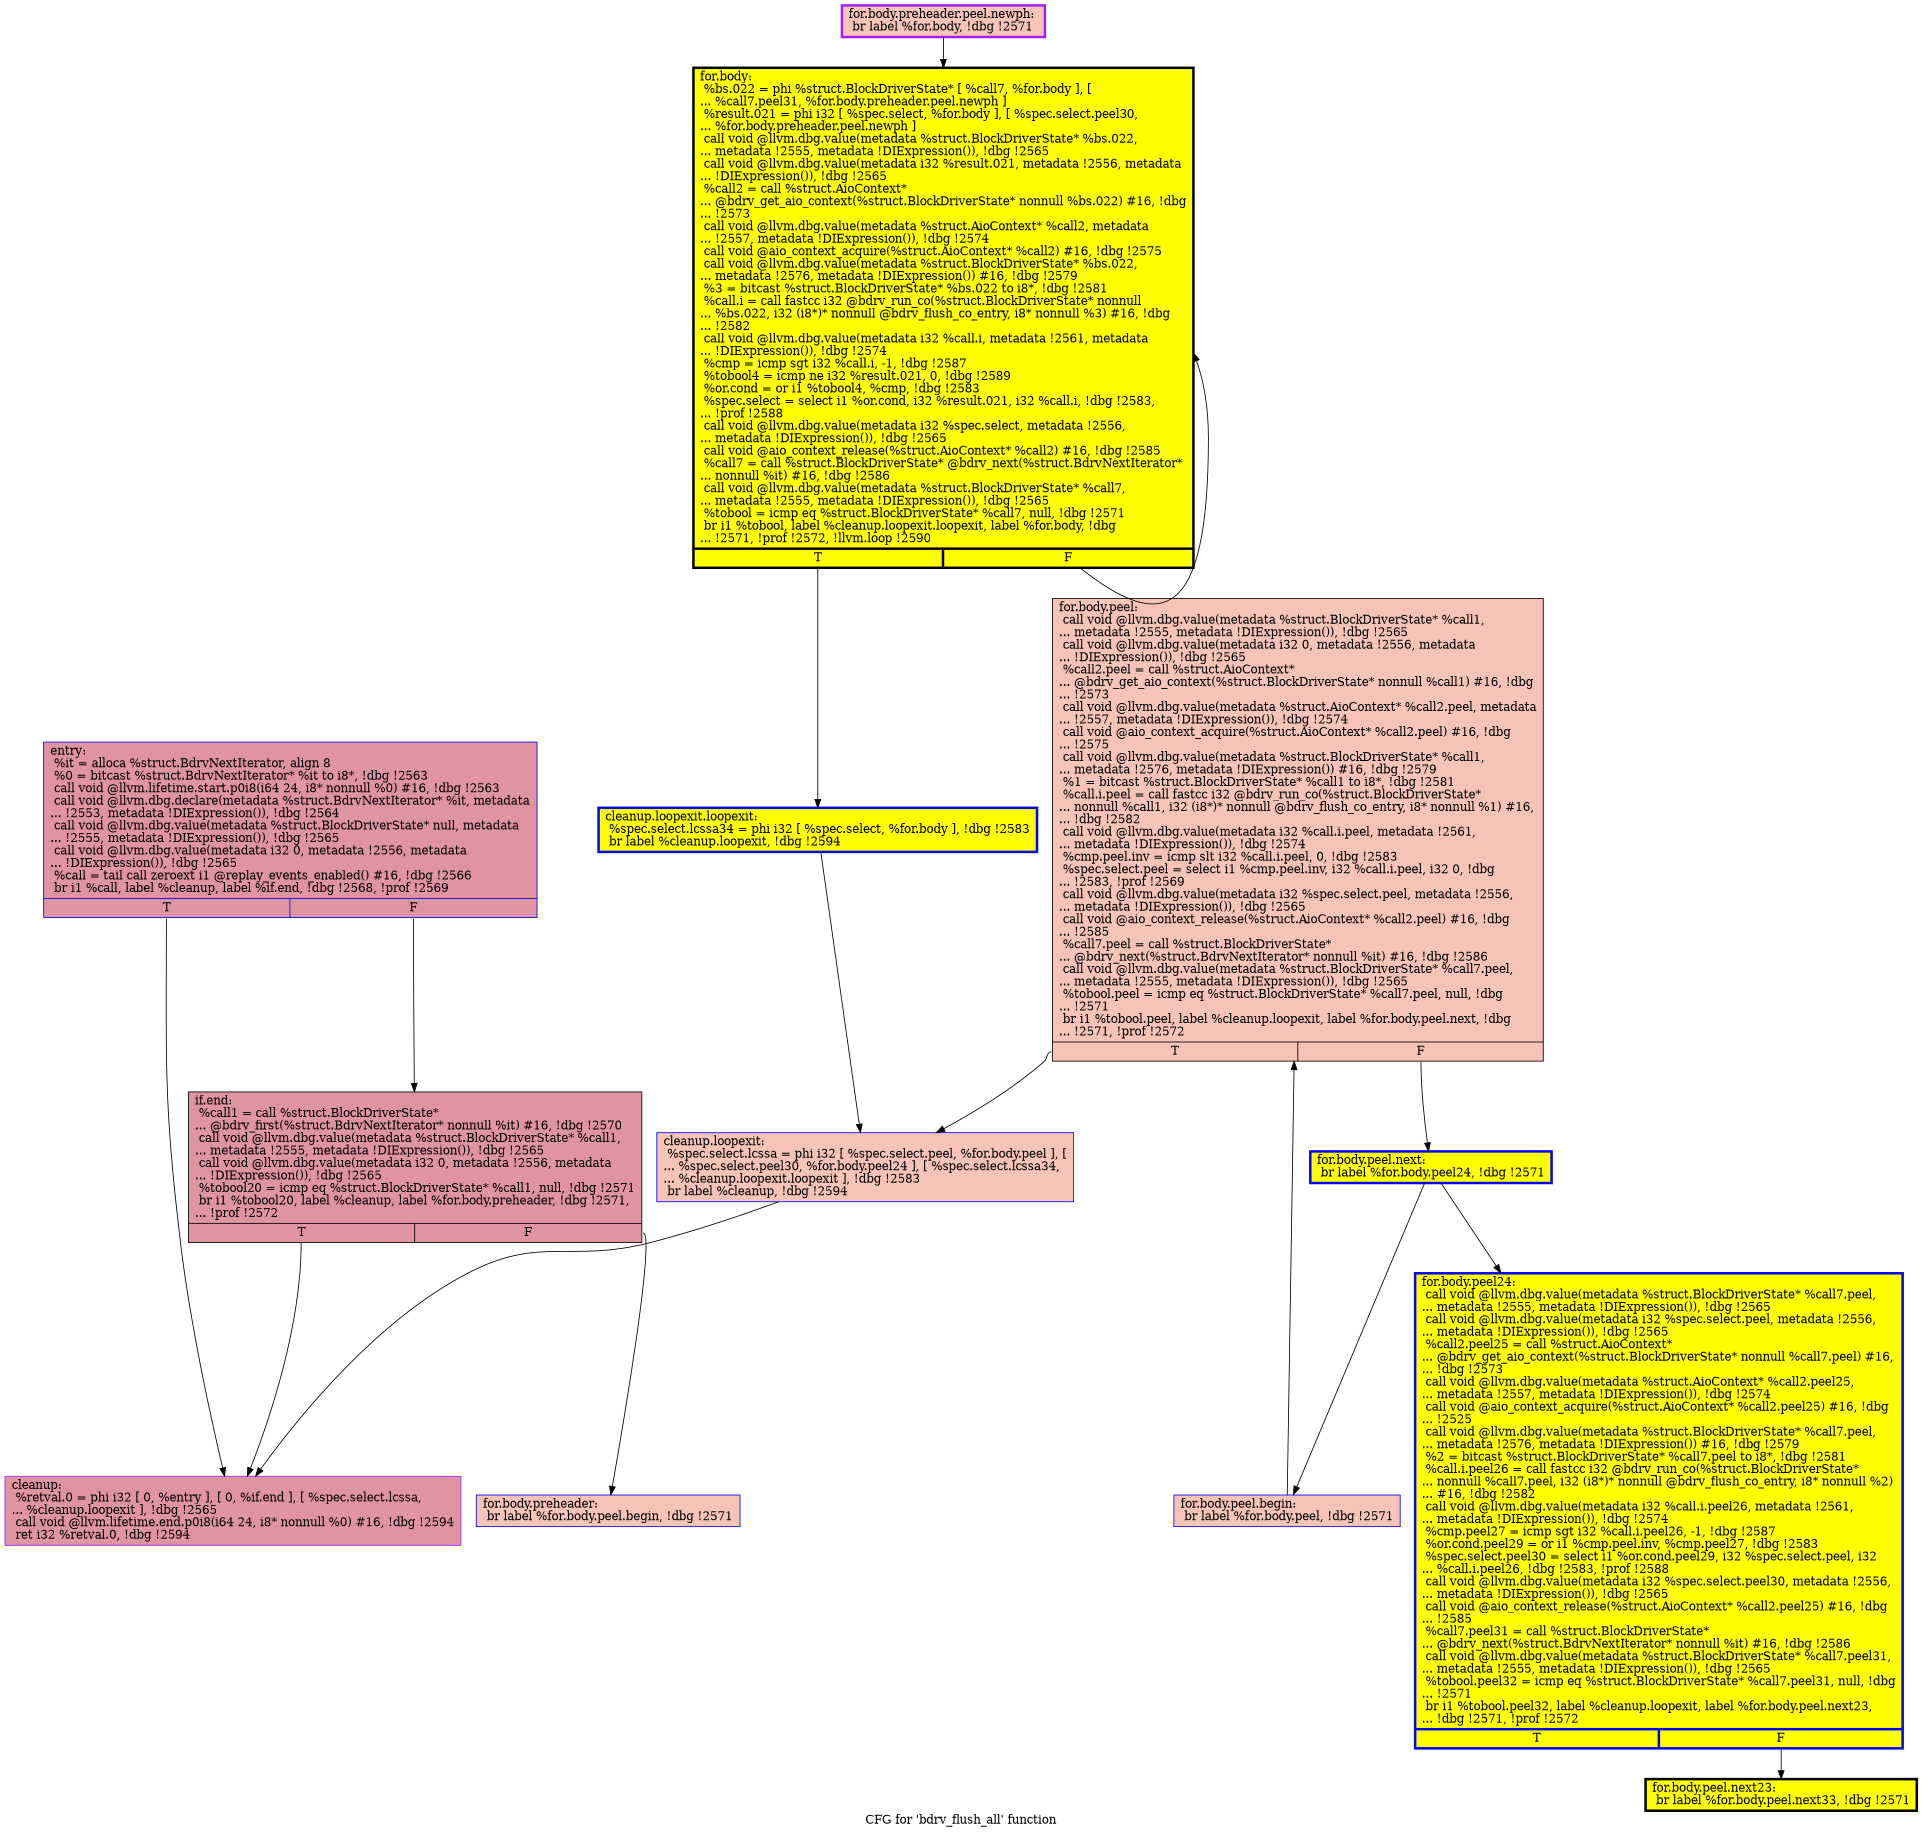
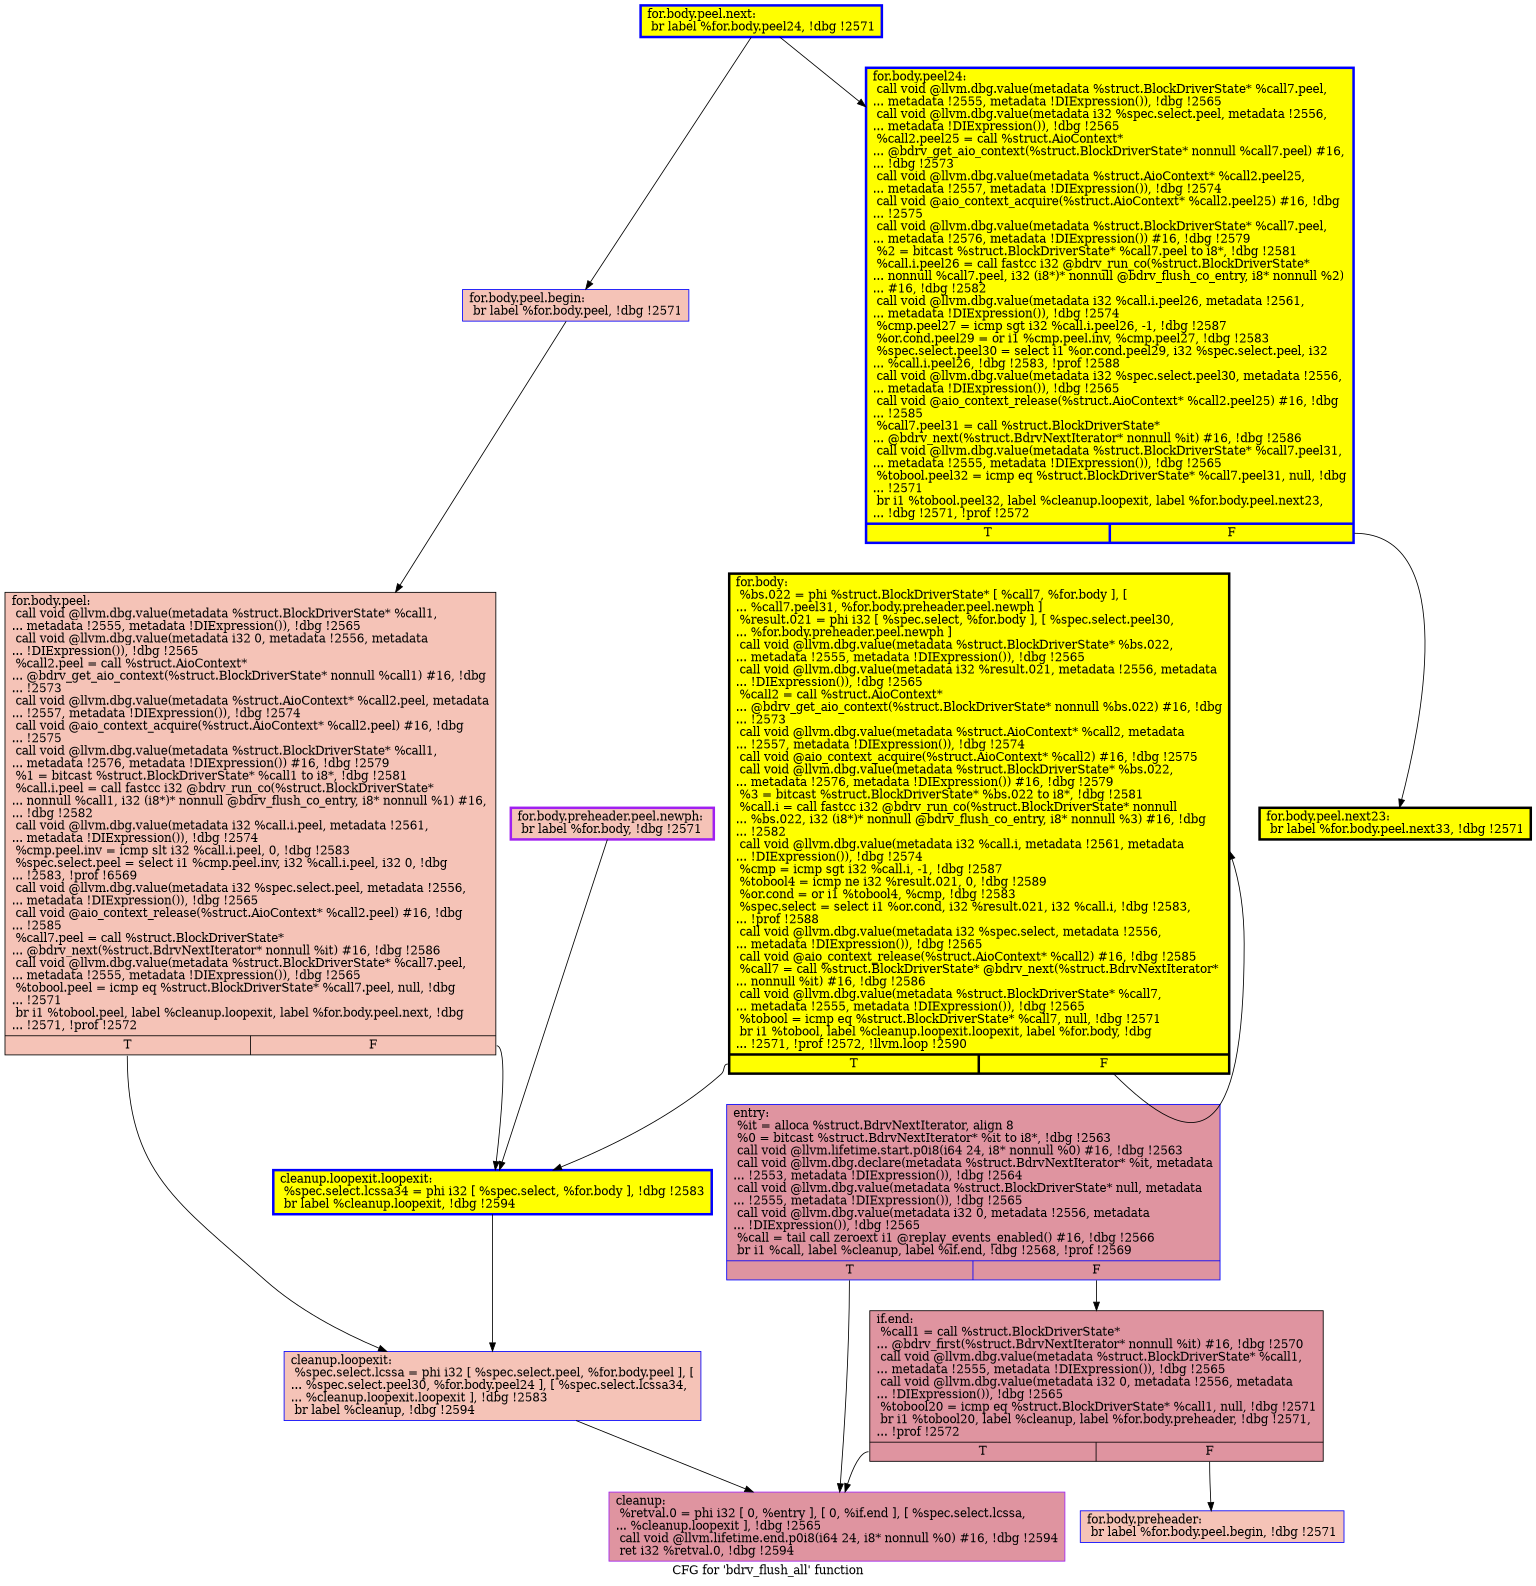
(943, 48) -> (555, 1001)
(1122, 882) -> (74, 876)
(1423, 1102) -> (502, 1103)
(1447, 1420) -> (898, 214)
